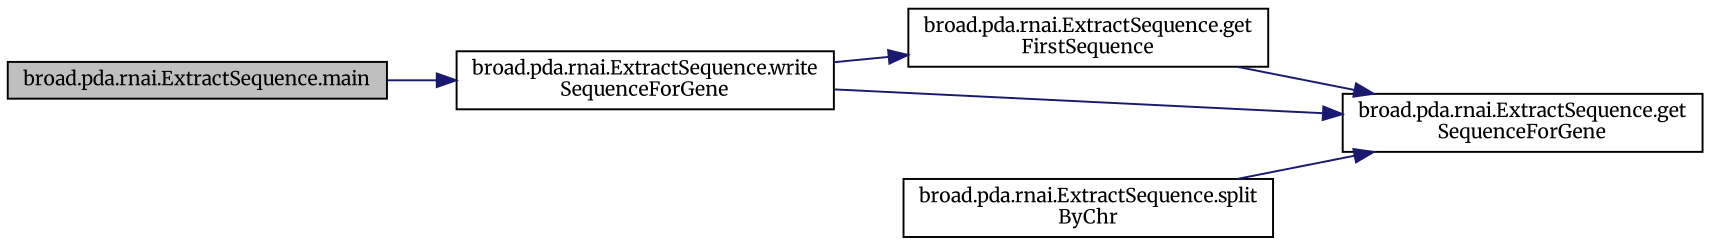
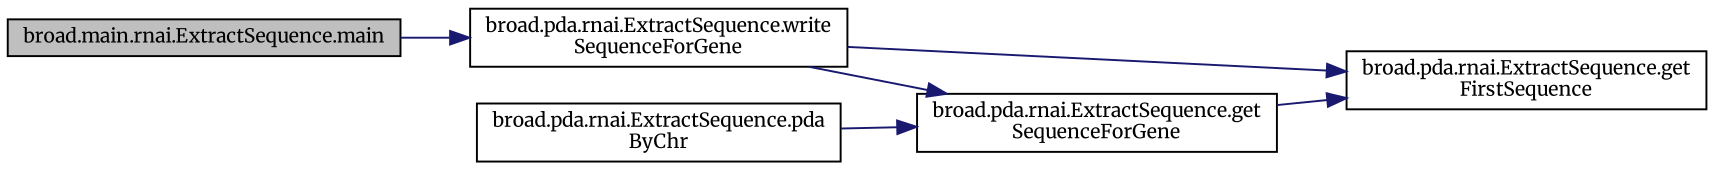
(1296, 78) -> (1302, 103)
(197, 80) -> (204, 38)
(1088, 208) -> (659, 133)
